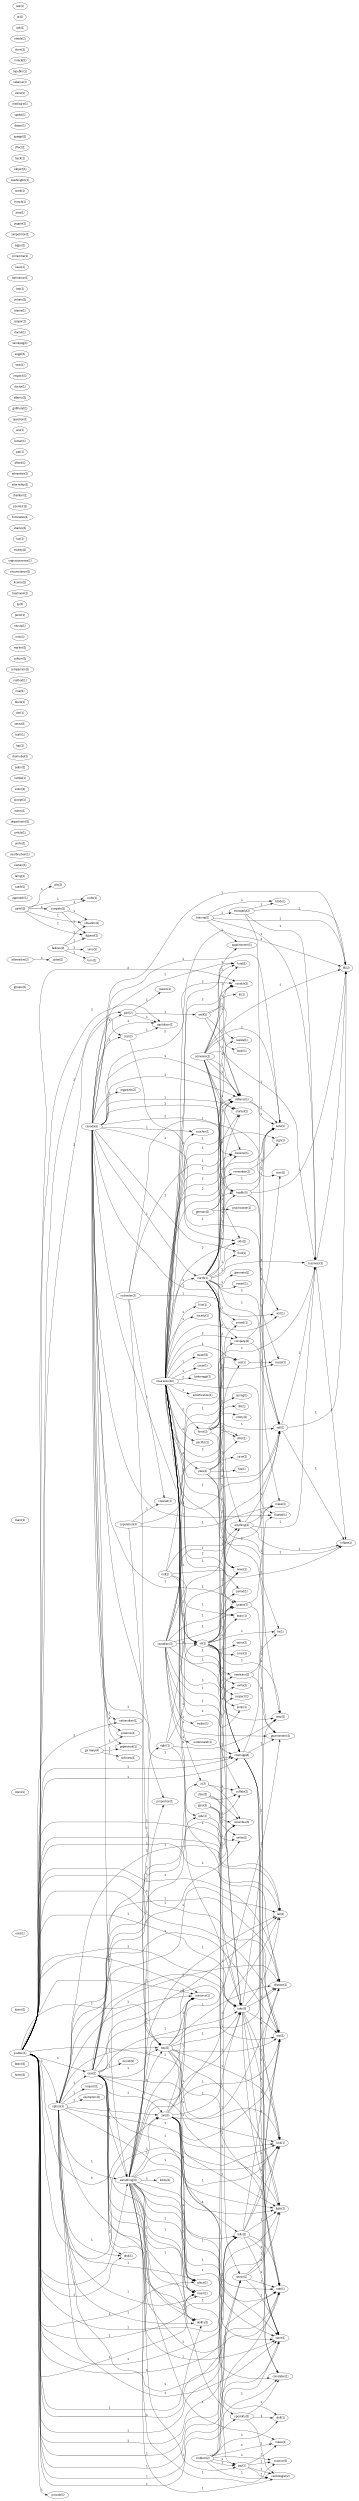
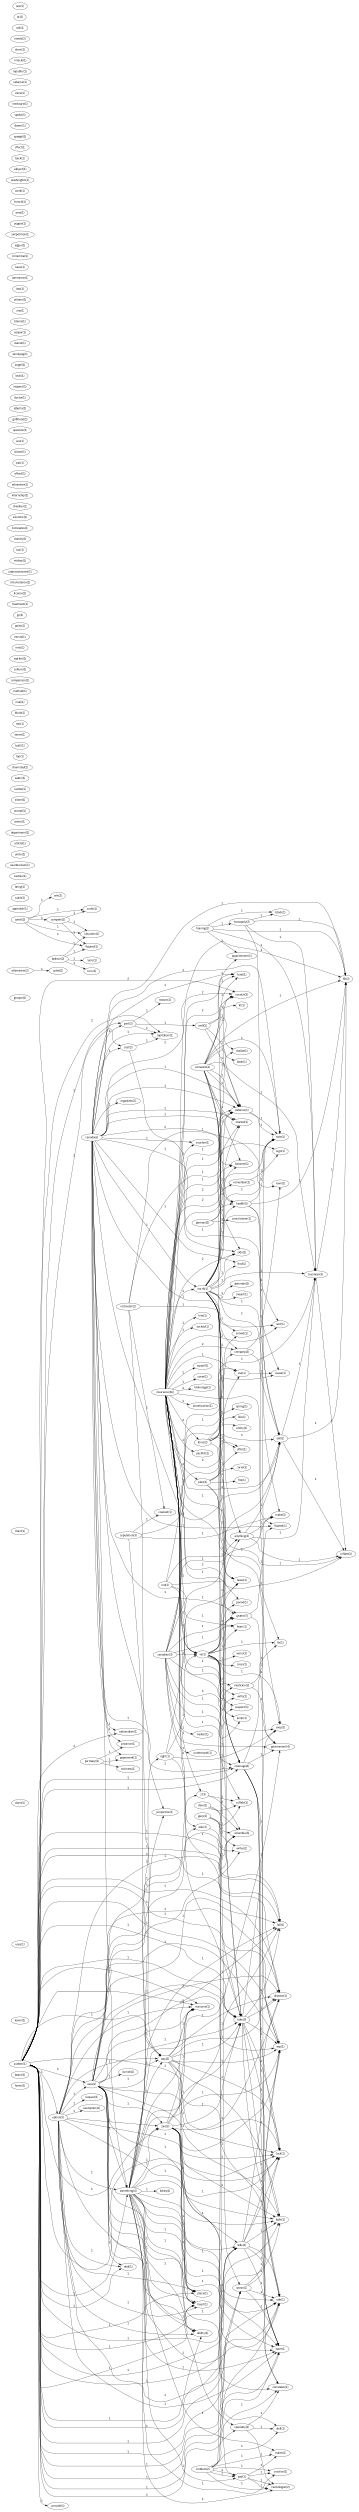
none -> (20, 311)
